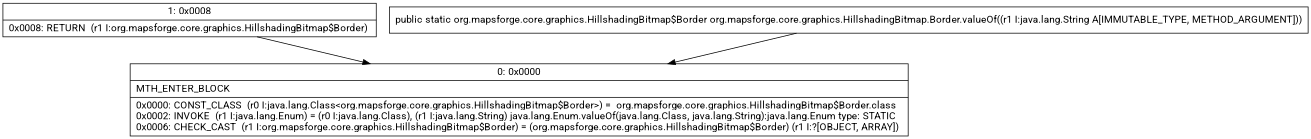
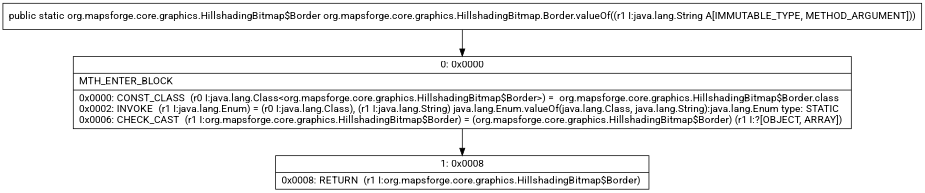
(310, 49) -> (462, 139)
